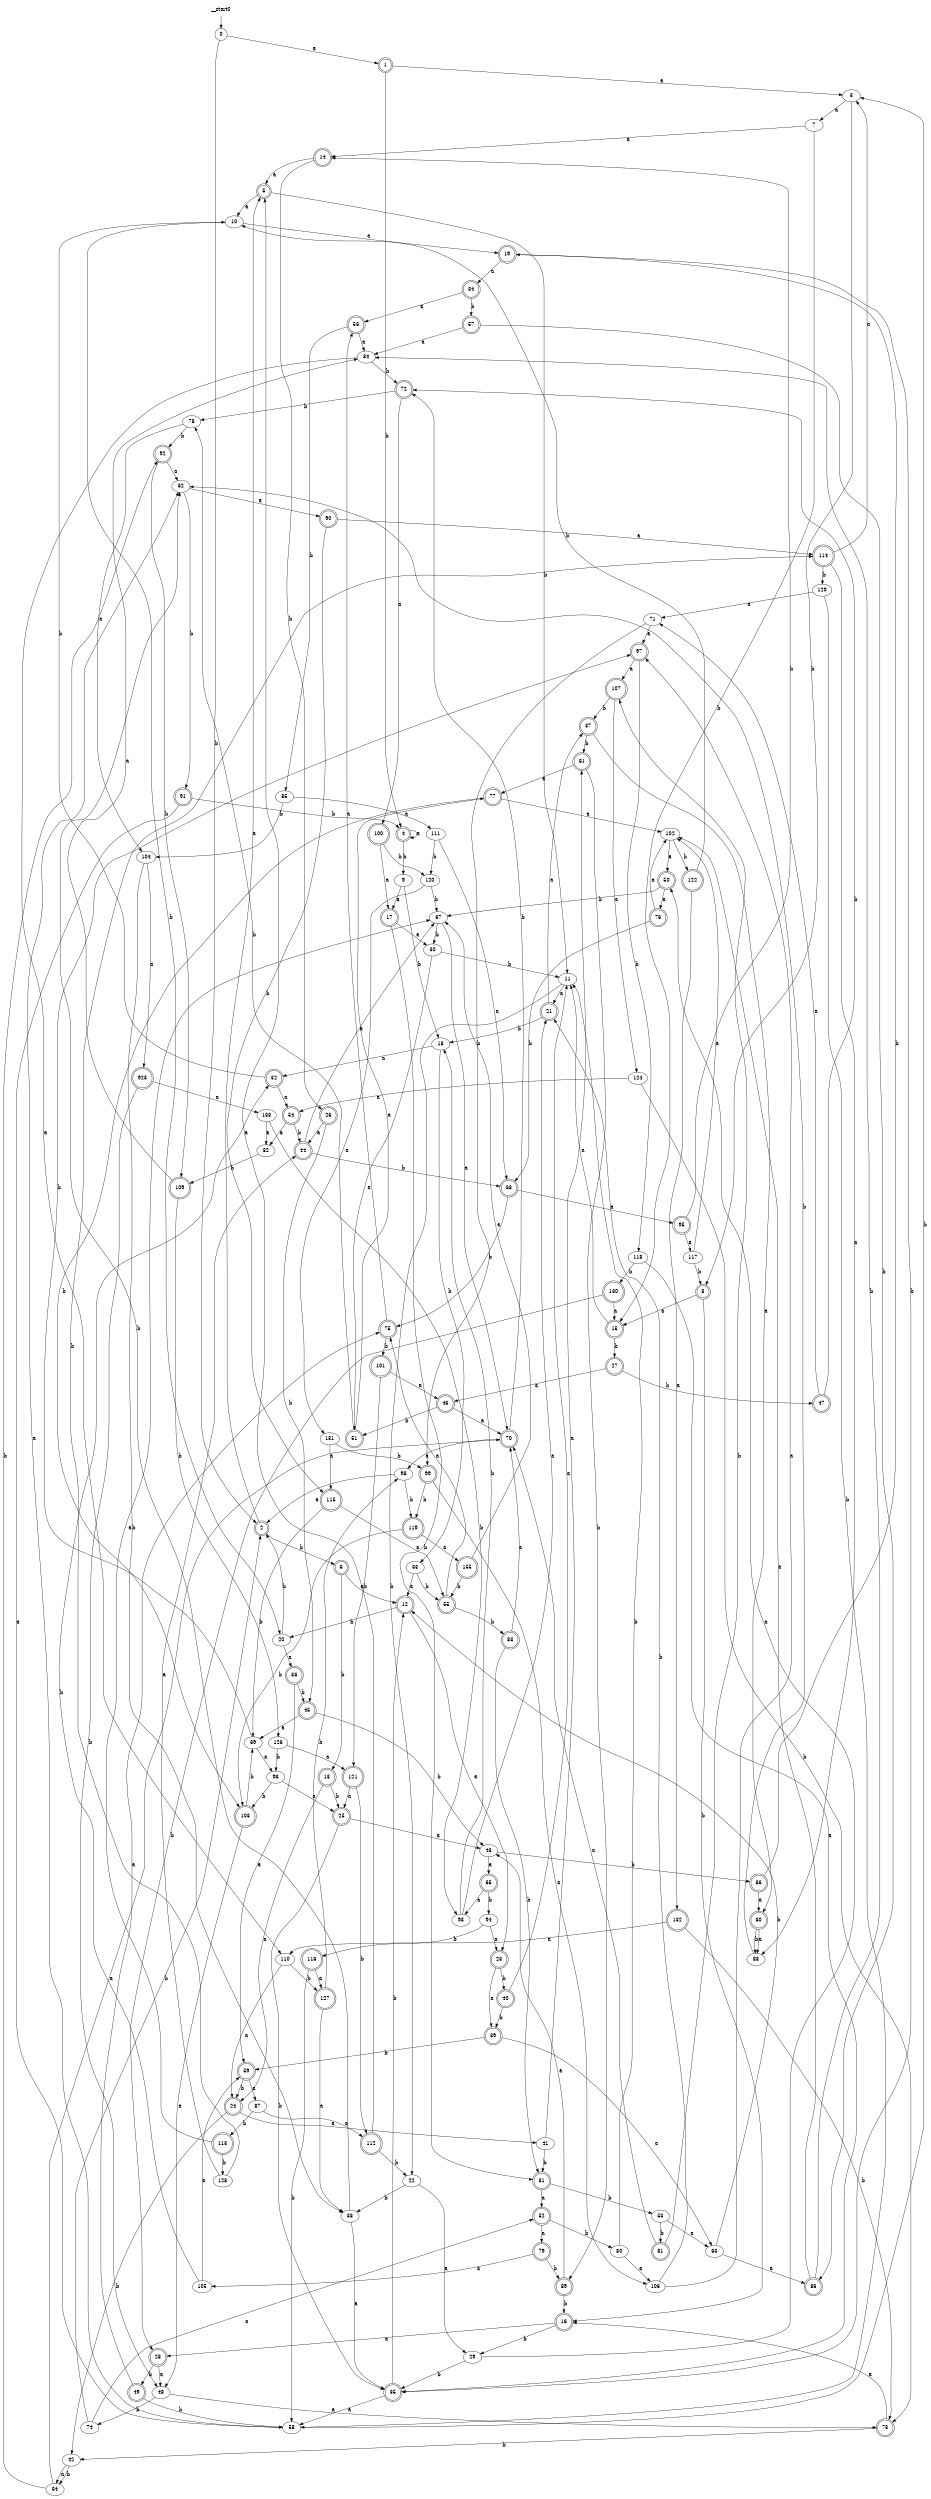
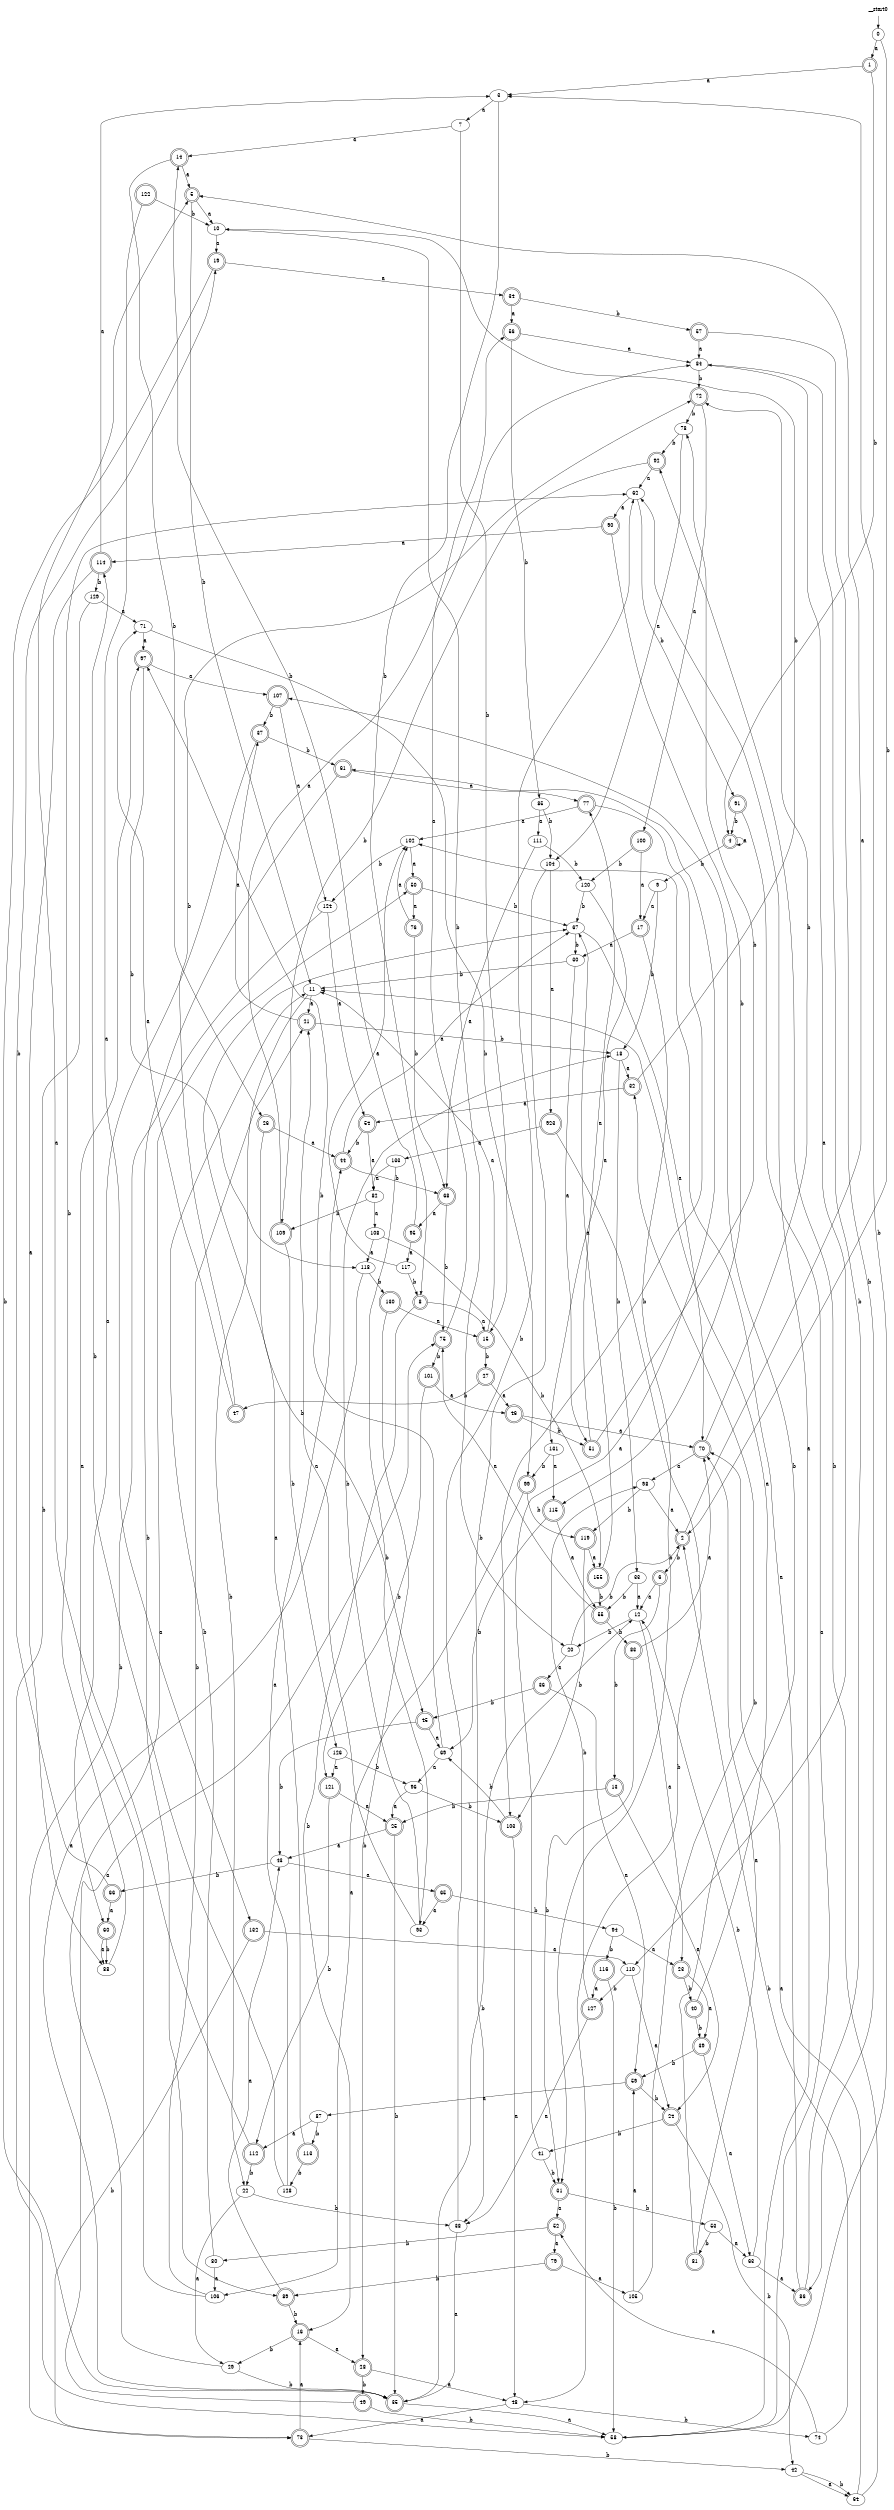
(680, 854) -> (366, 868)
none -> (375, 1234)
(405, 1605) -> (638, 1615)
(333, 2124) -> (620, 2134)
